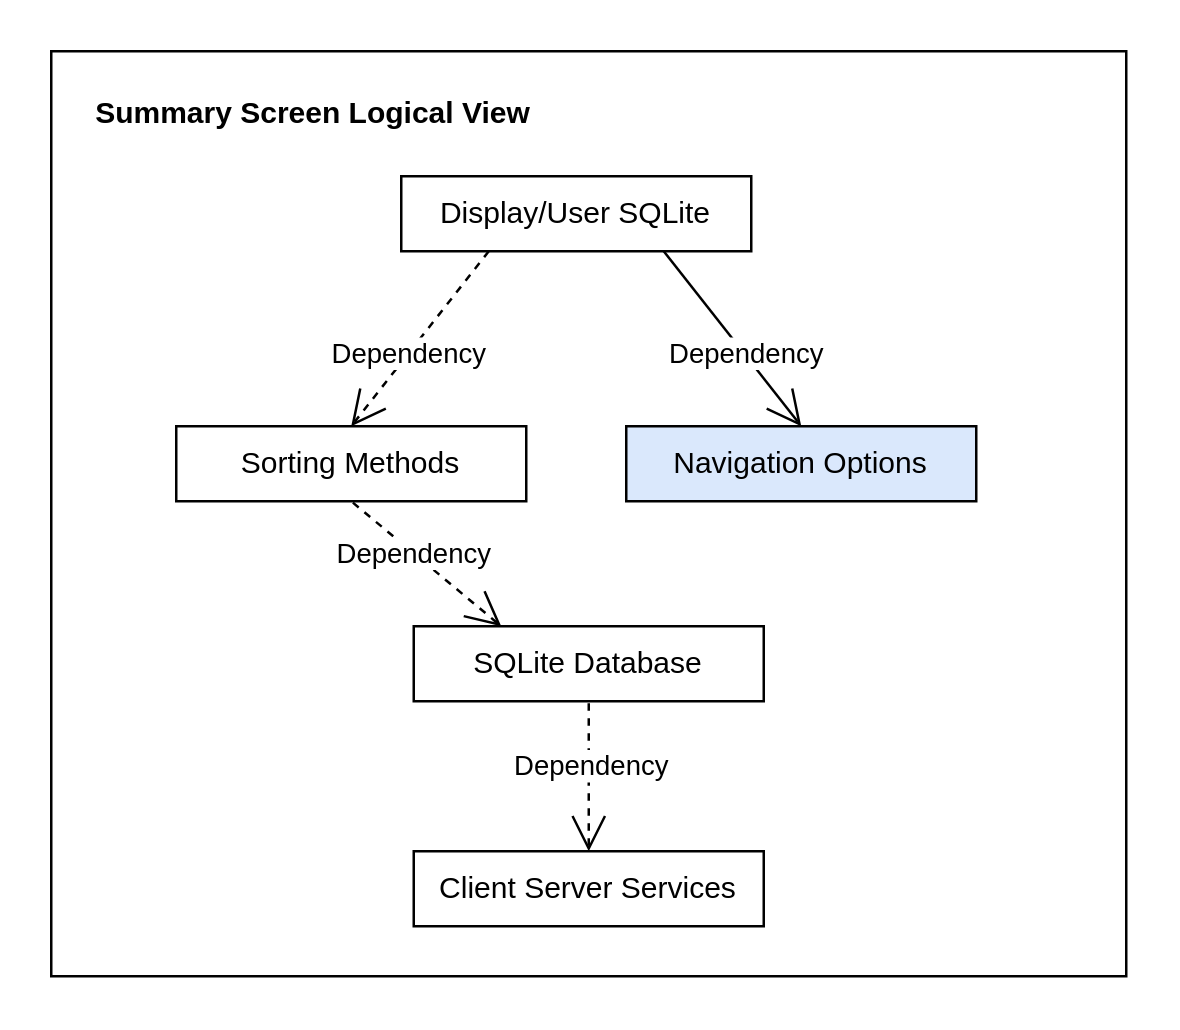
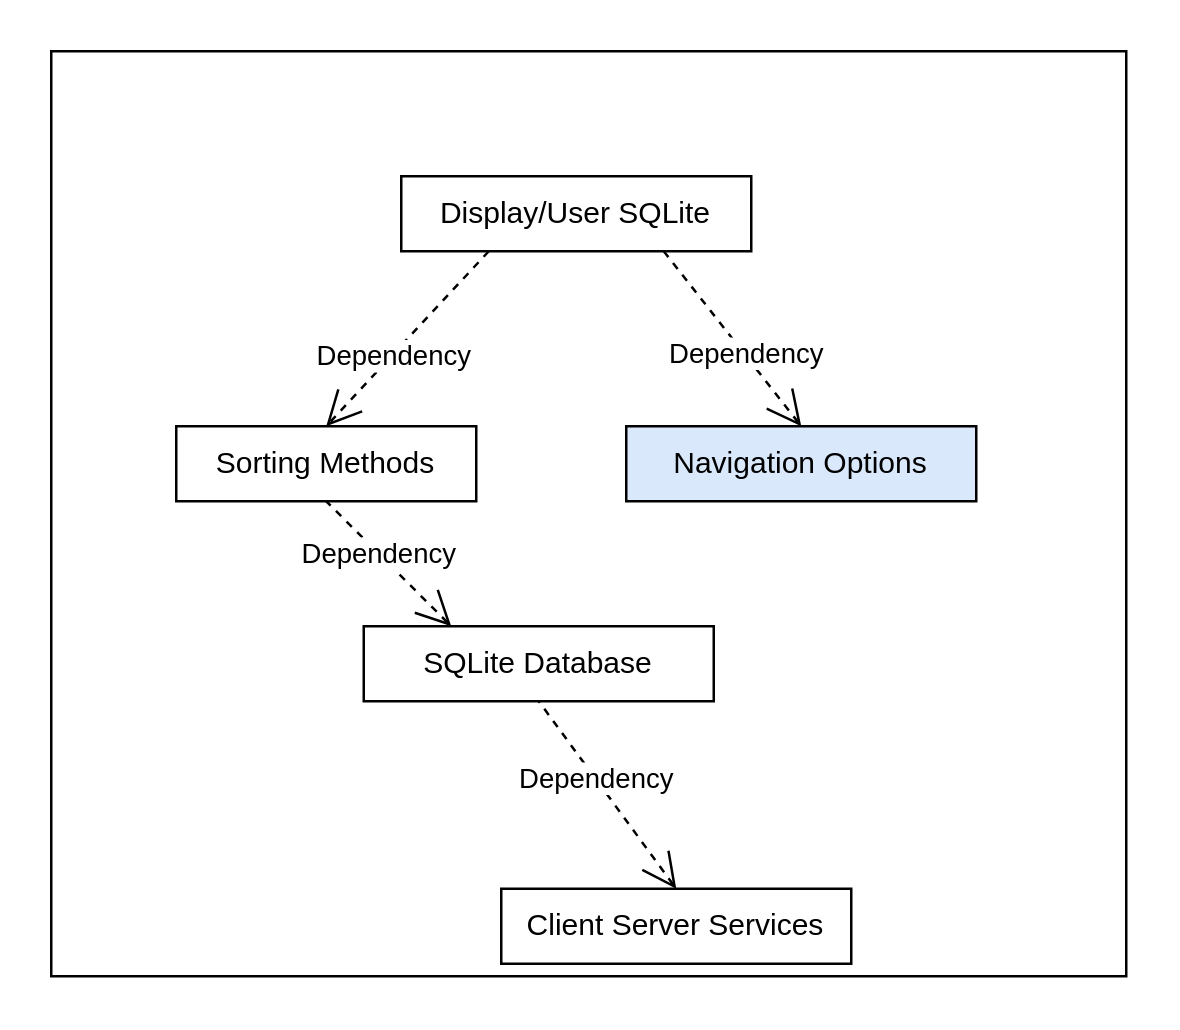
(314, 114) -> none
(698, 295) -> (698, 295)
(351, 464) -> (326, 464)
(589, 664) -> (539, 664)
(589, 889) -> (676, 926)
